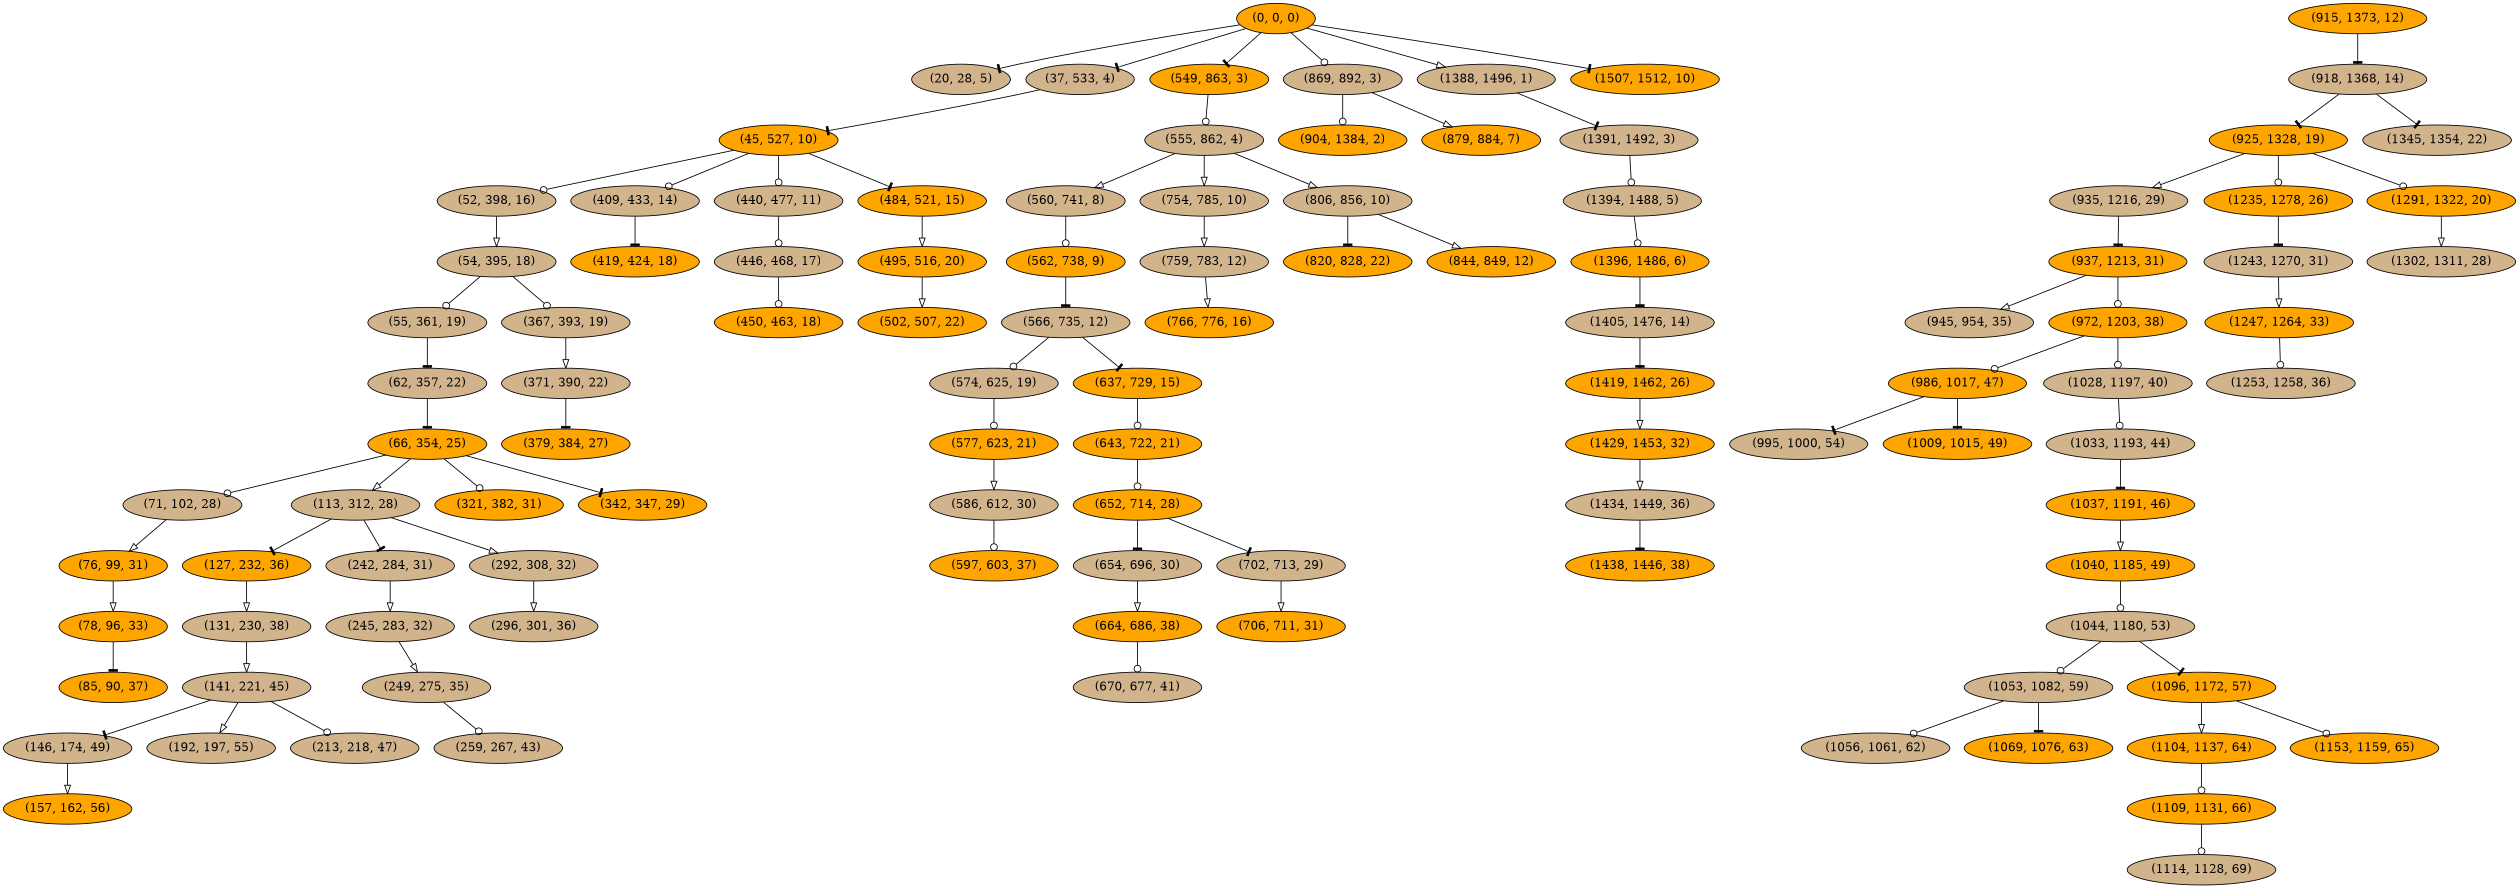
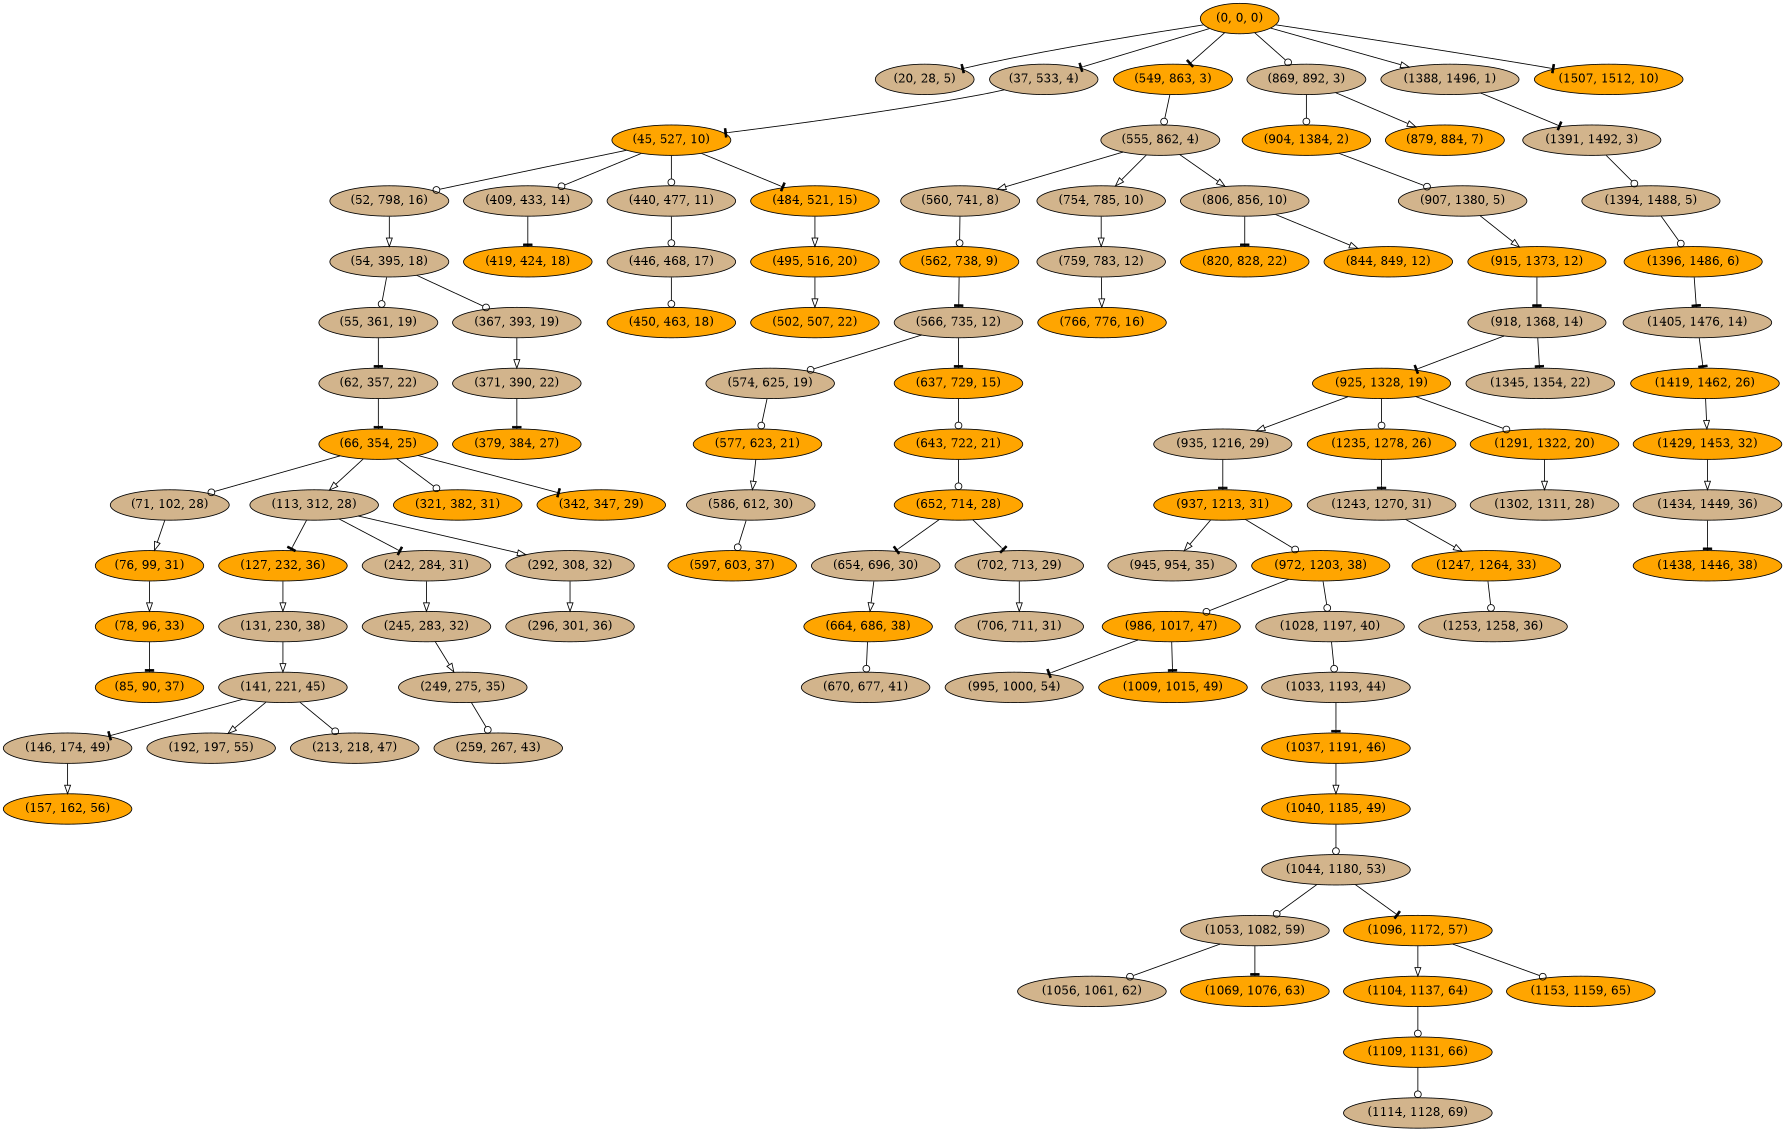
(497, 201) -> (389, 201)
none -> (1463, 201)
(1281, 627) -> (1019, 627)
